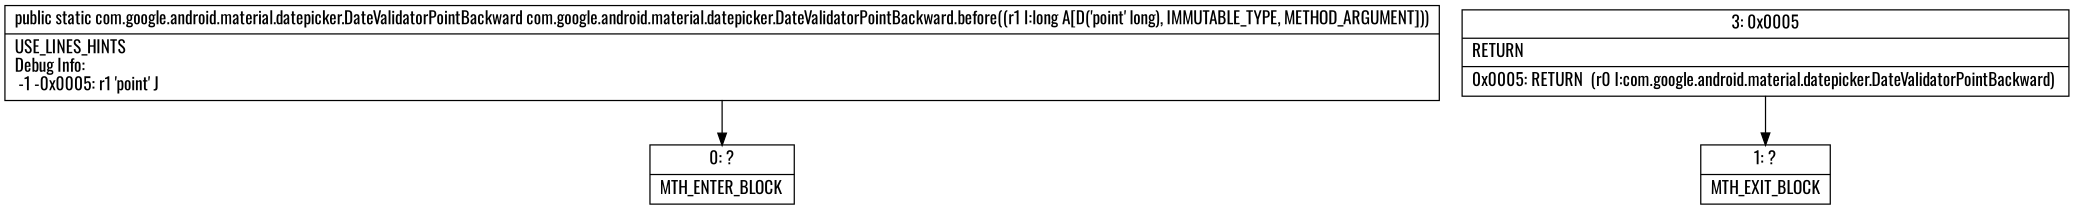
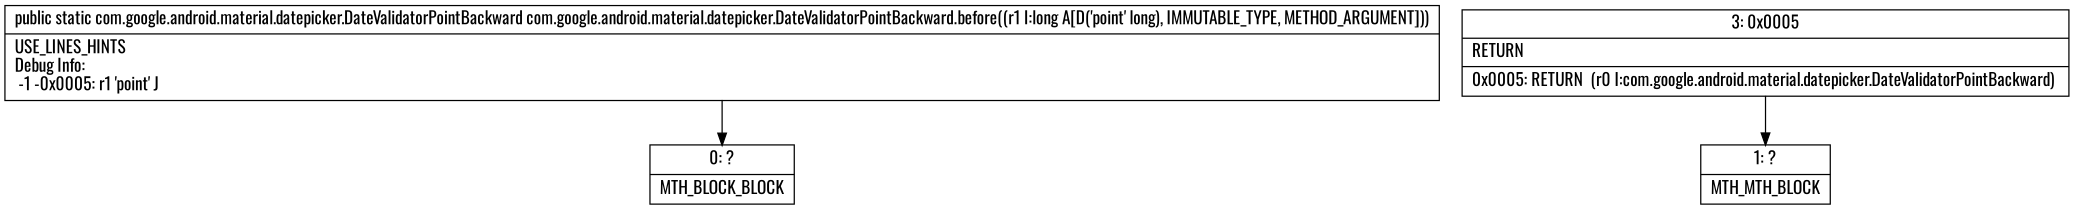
(722, 189) -> (722, 189)
(1766, 189) -> (1766, 189)
